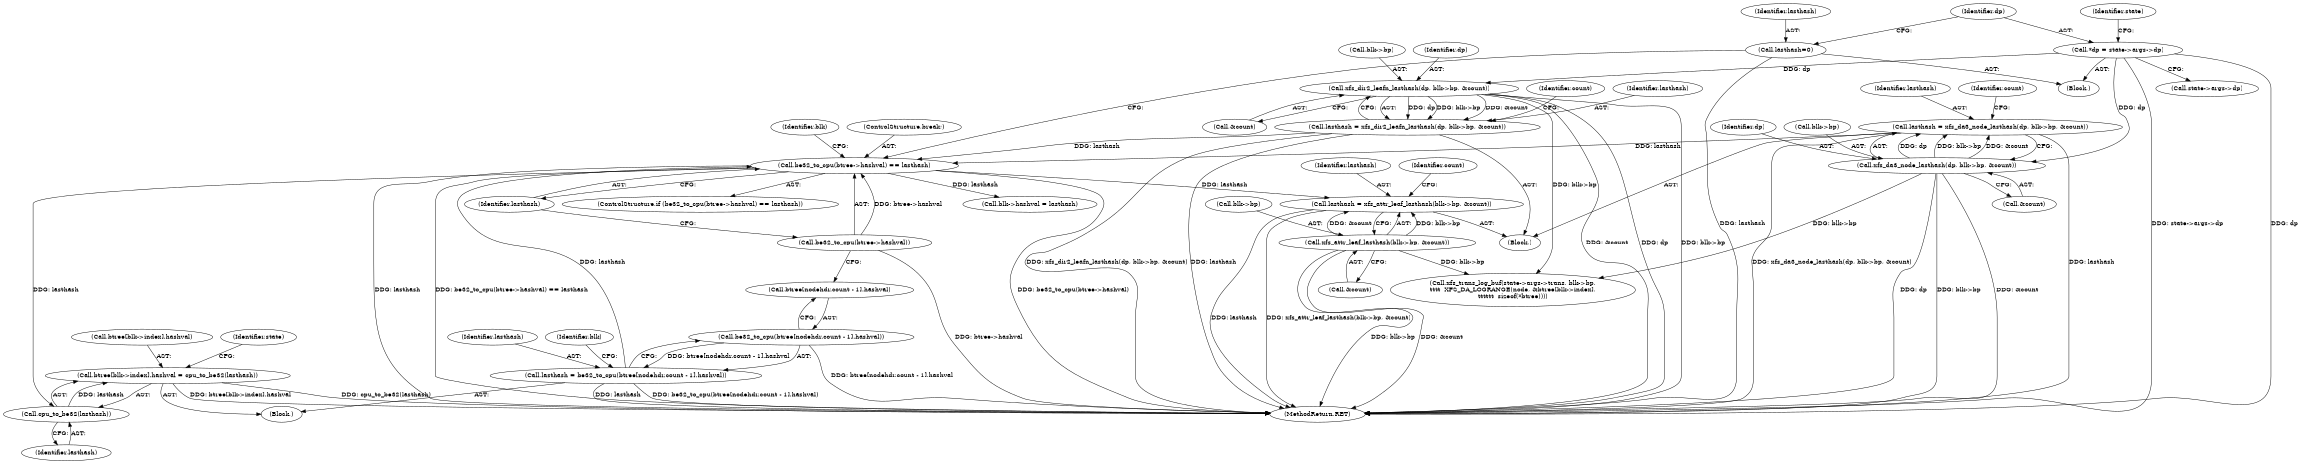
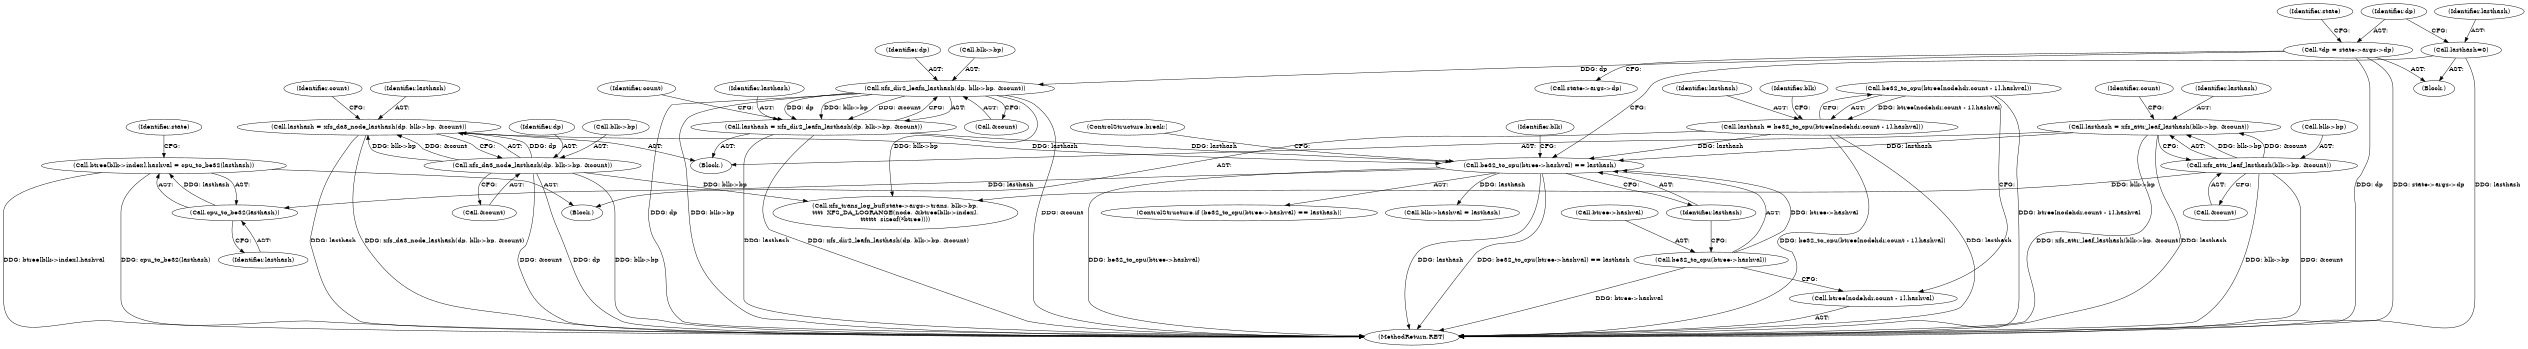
(2122, 140) -> none
(890, 146) -> (1303, 146)
(1131, 183) -> (1848, 147)
none -> (1610, 213)
(824, 313) -> (1754, 324)
(142, 337) -> none
